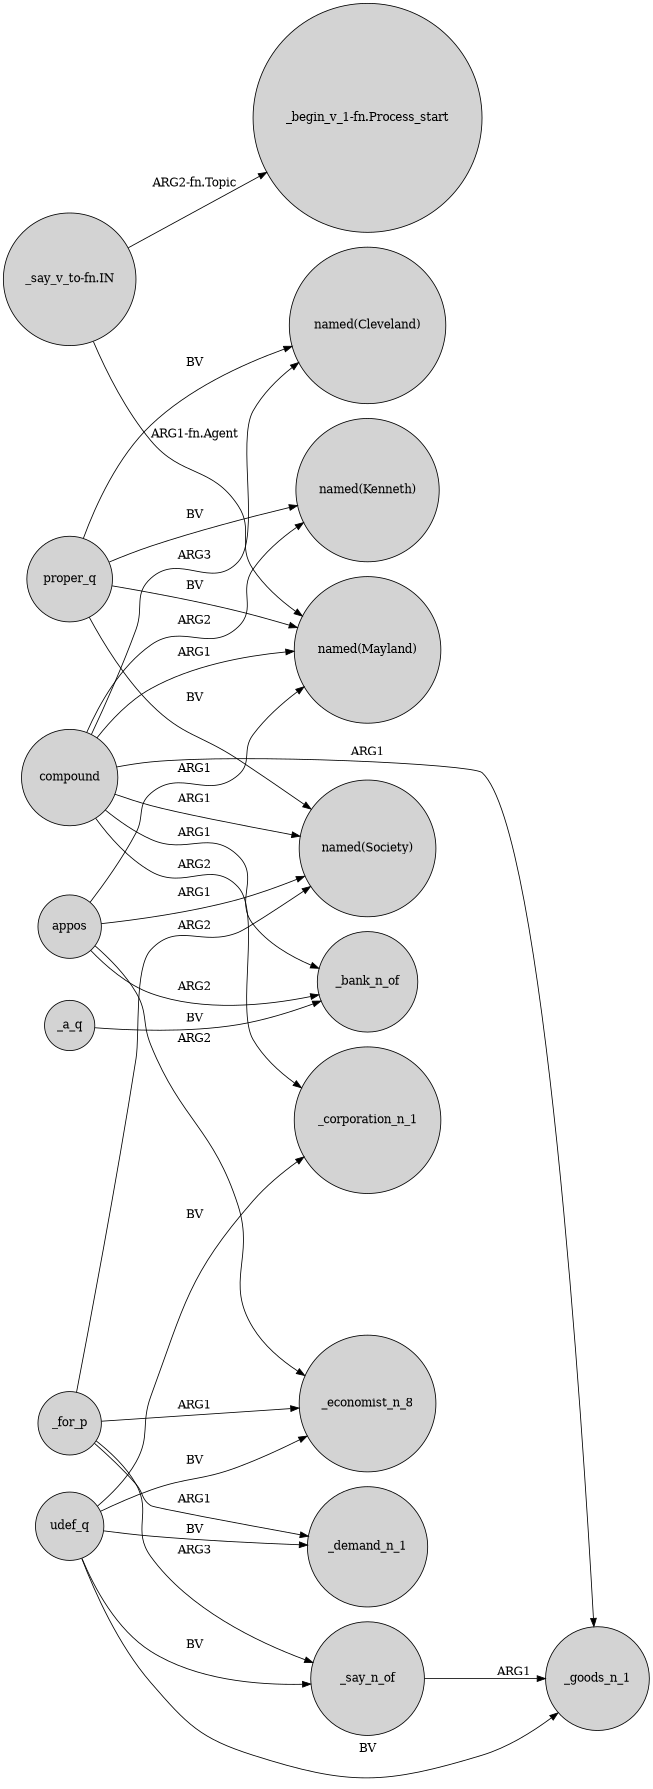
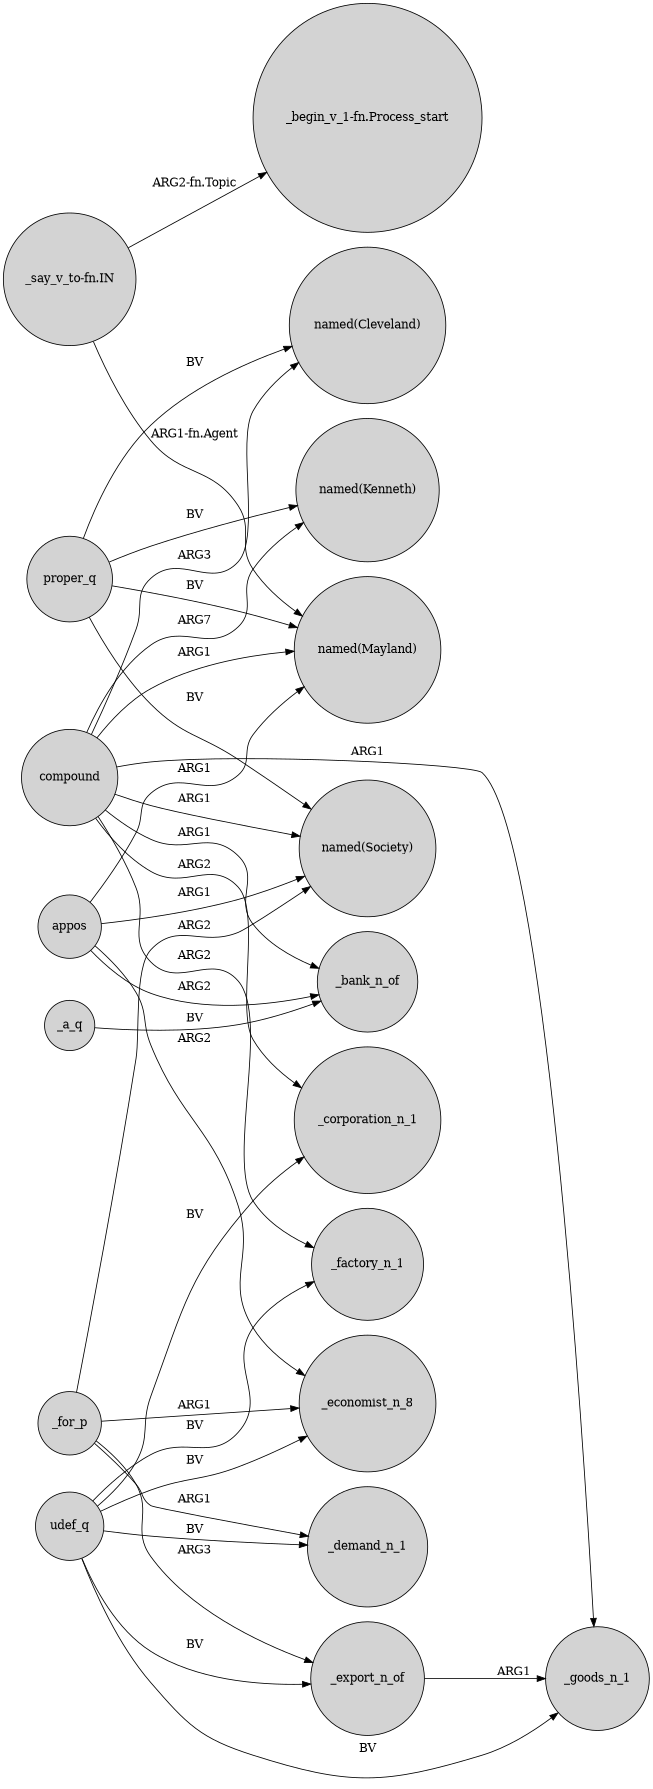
(195, 621) -> (195, 621)
none -> (368, 1264)
(368, 1679) -> (368, 1679)
